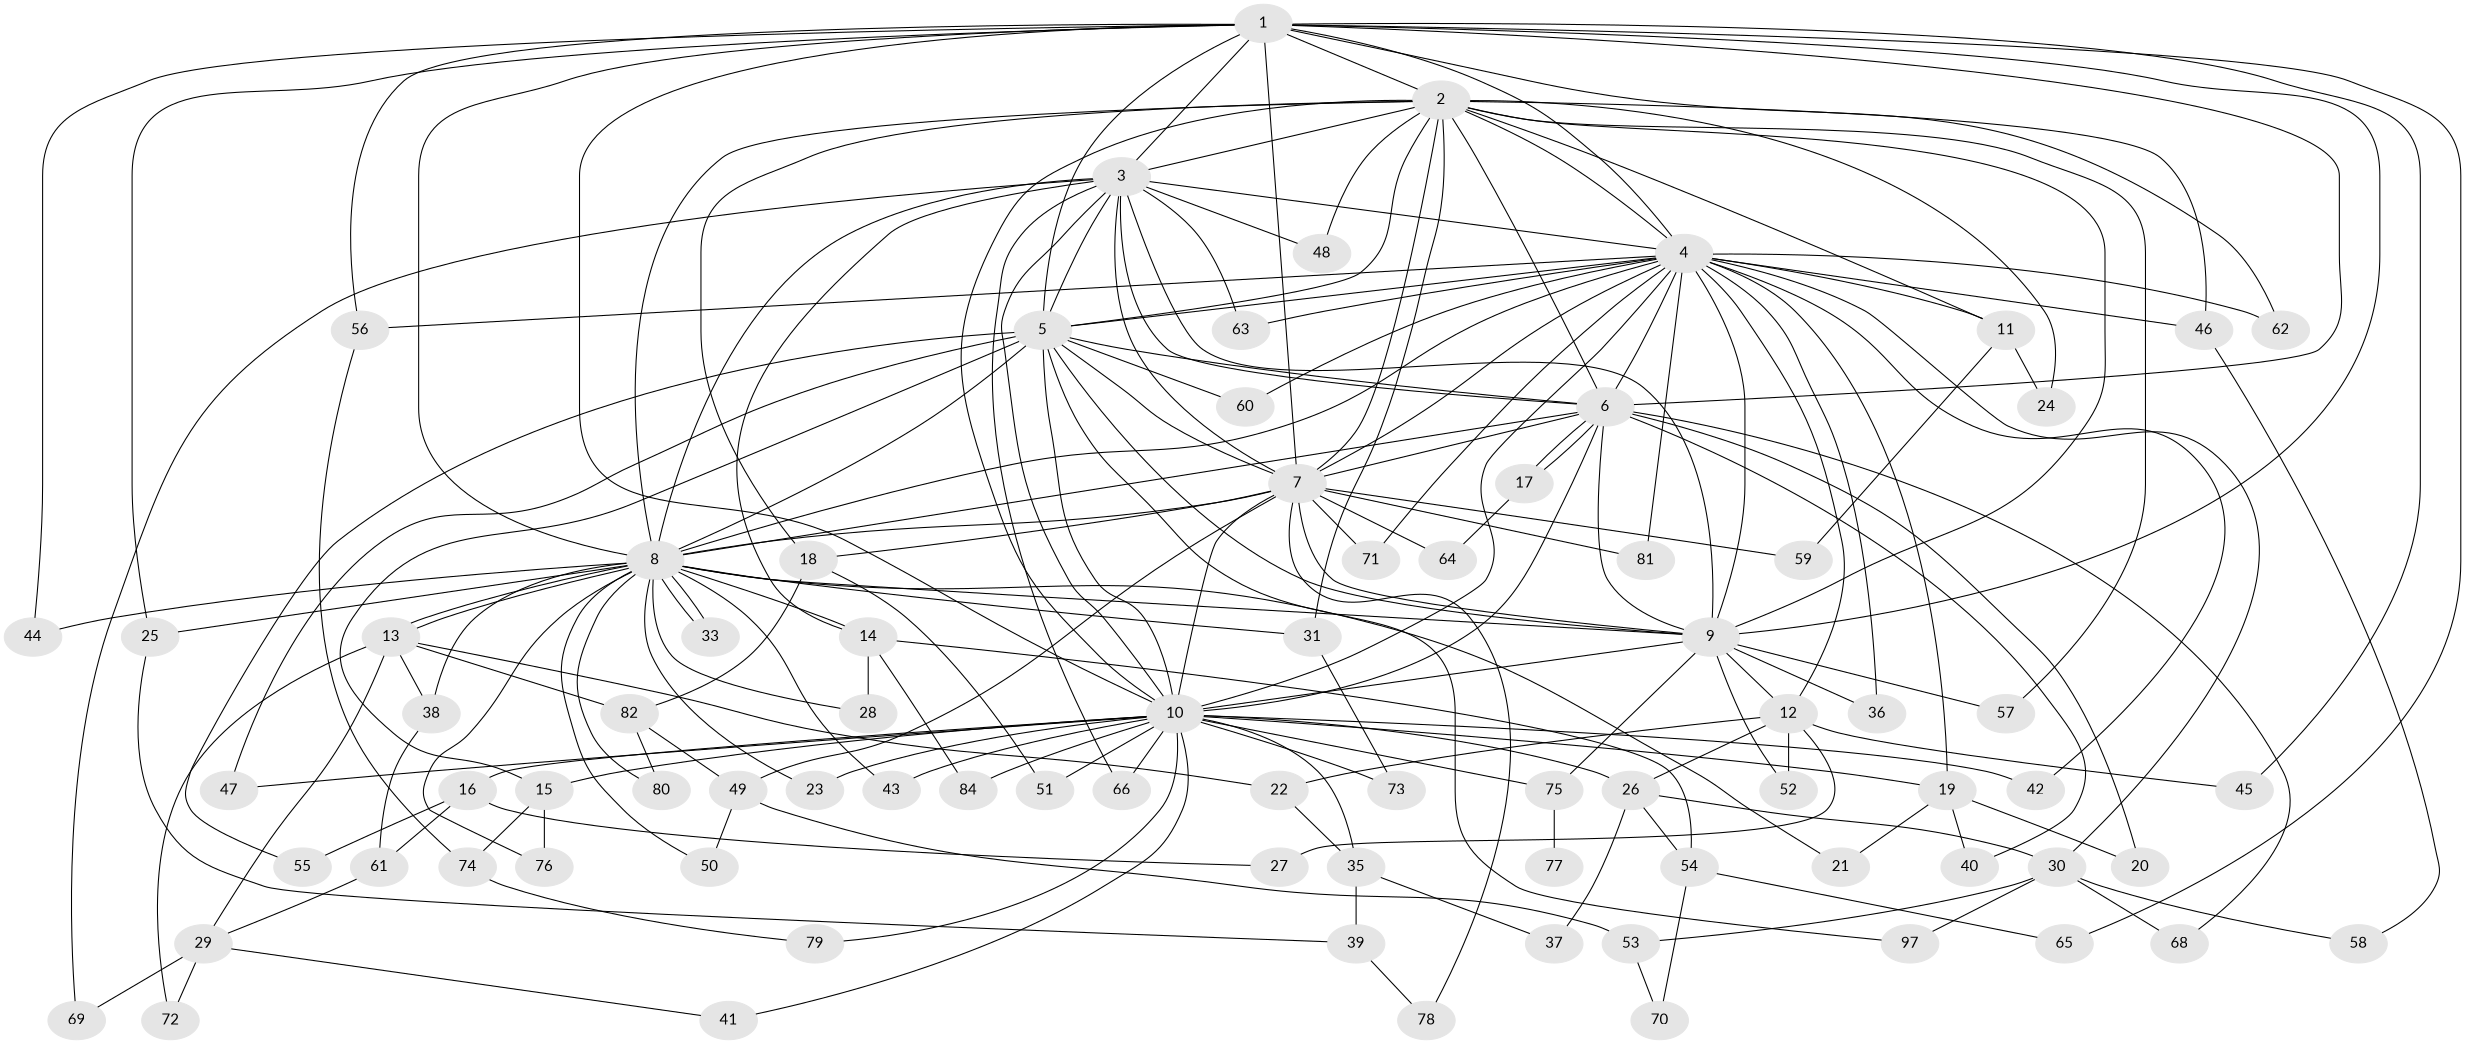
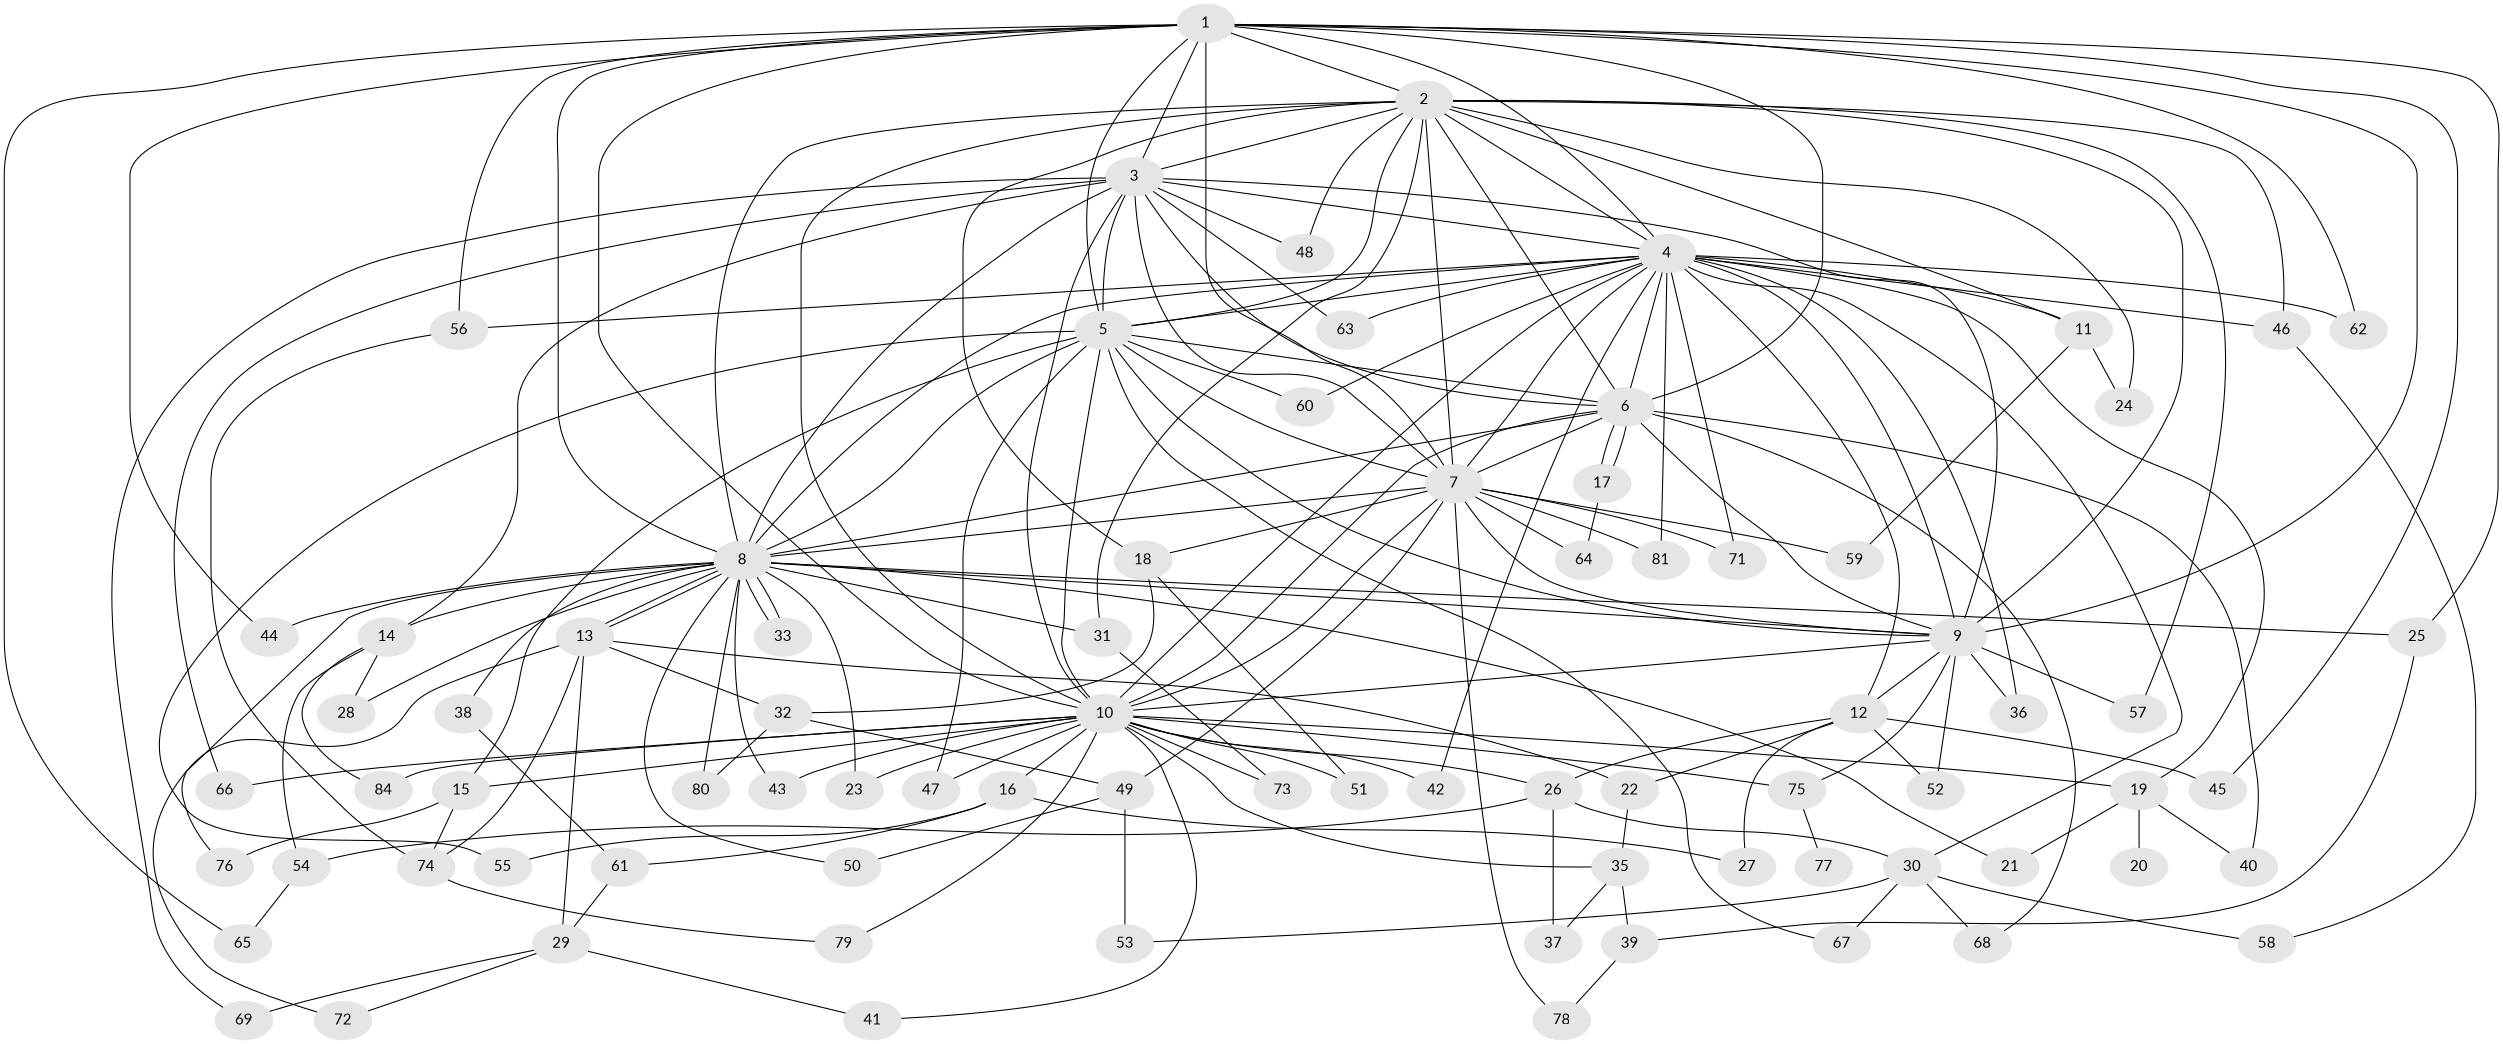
(1946, 562) -> none
(411, 675) -> (529, 767)
(630, 714) -> (783, 714)
(1910, 944) -> (1842, 944)
(1660, 1021) -> none
